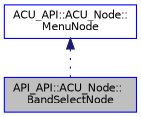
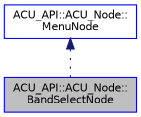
(70, 95) -> (70, 95)
